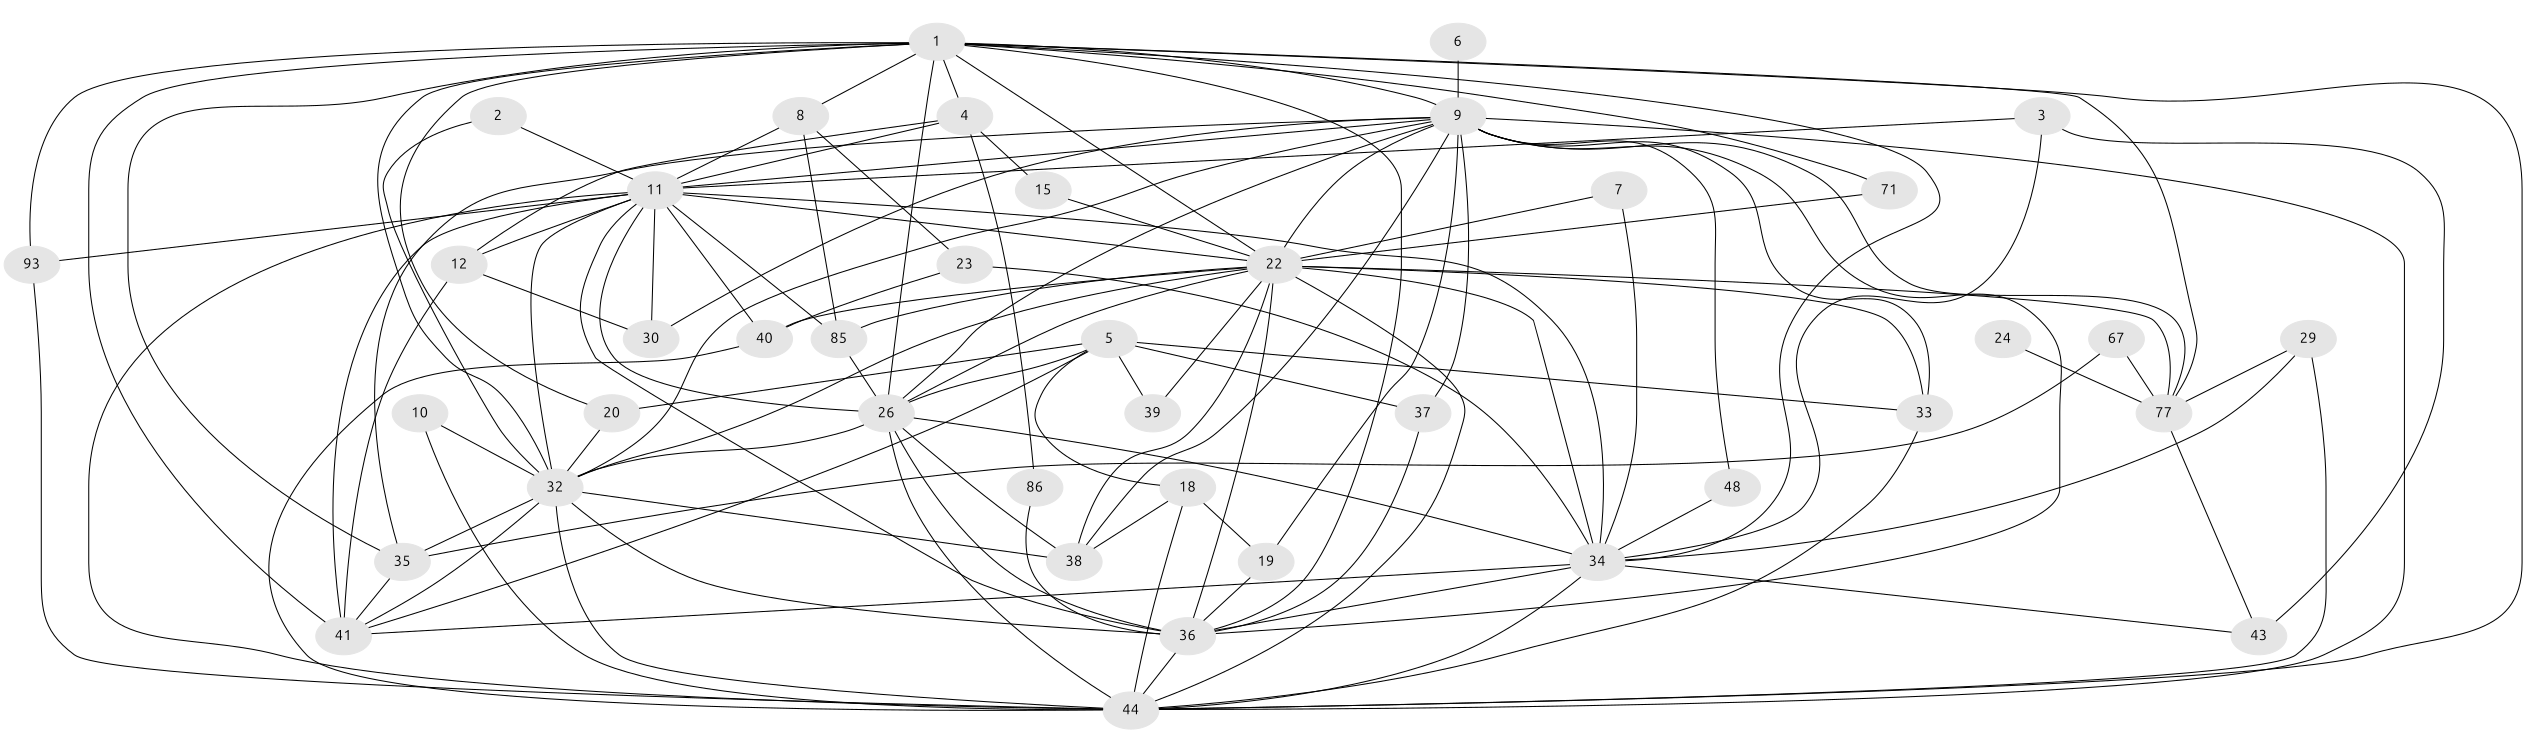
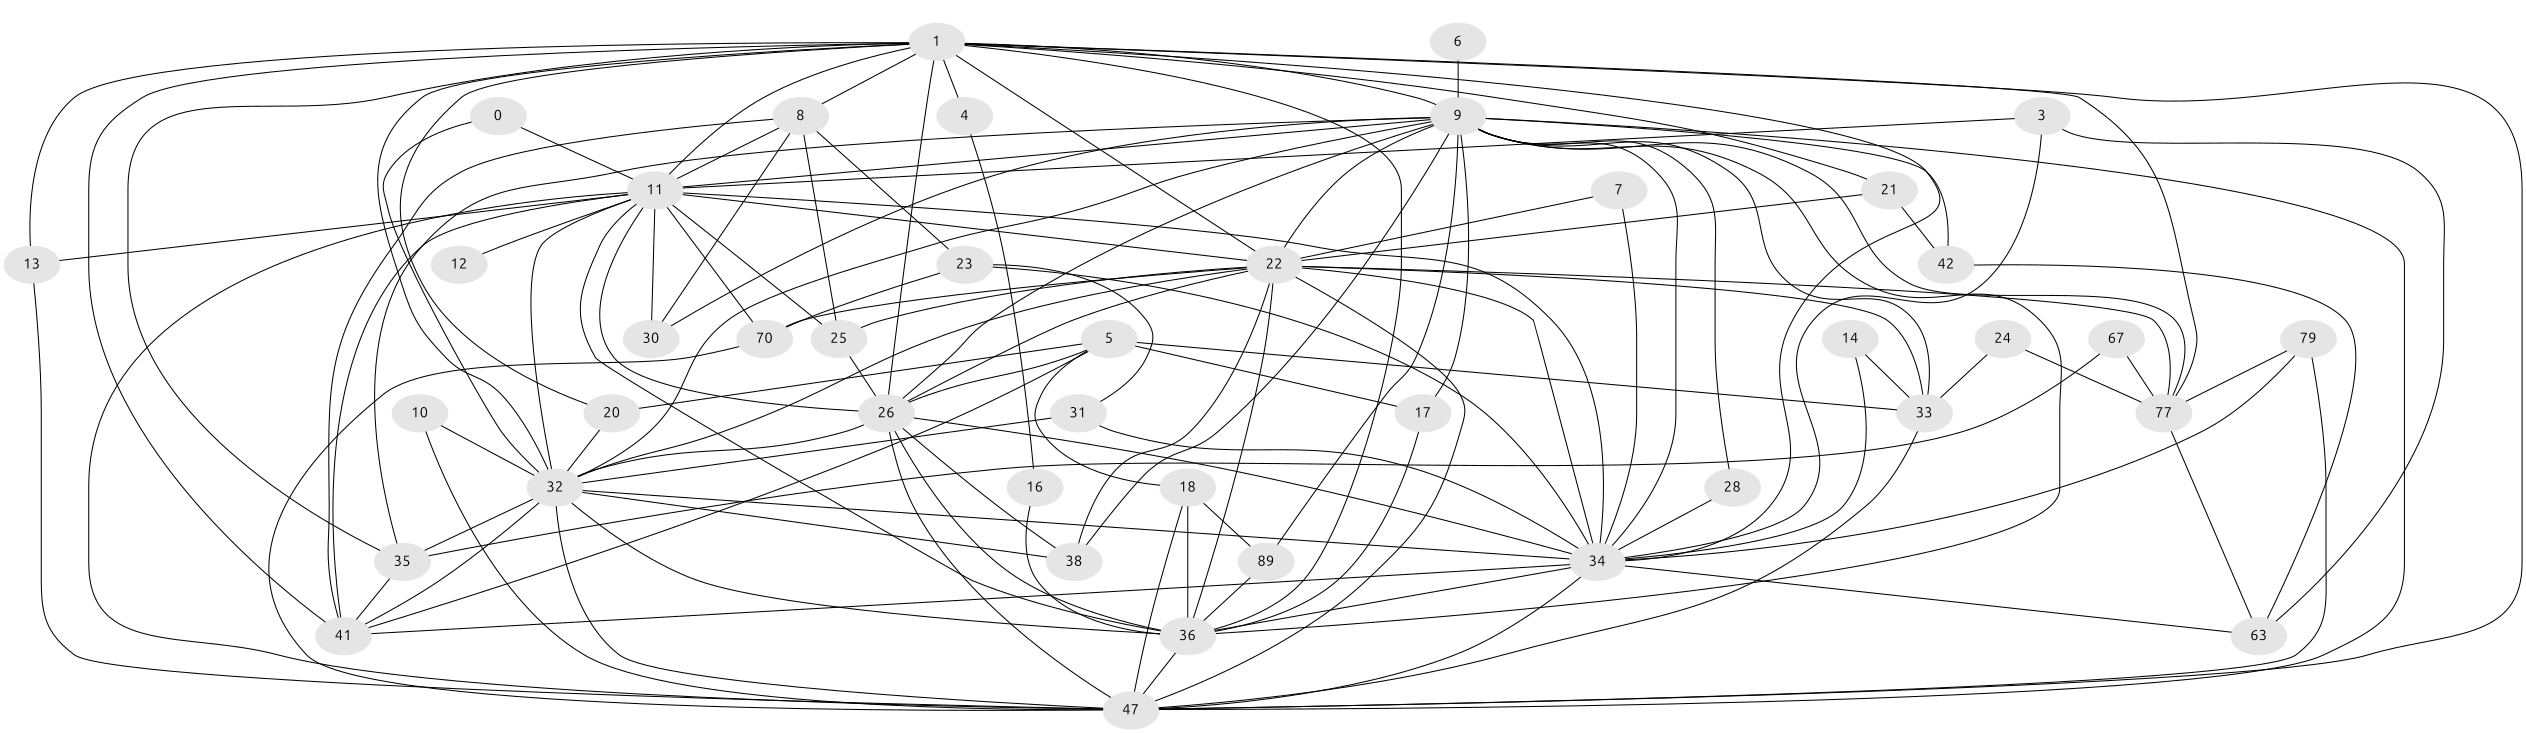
(498, 116) -> (498, 116)
(757, 147) -> none
(797, 156) -> (779, 90)
(1043, 190) -> none
(1889, 190) -> (1889, 190)
(32, 265) -> (32, 265)
none -> (1946, 265)
none -> (1676, 270)
(555, 302) -> (726, 228)
(765, 339) -> (765, 339)
(839, 339) -> (839, 339)
none -> (1850, 339)
(2308, 339) -> (2308, 339)
none -> (1964, 376)
none -> (1078, 413)
(1153, 413) -> none
(1423, 413) -> (1423, 413)
(369, 441) -> (425, 200)
(1035, 488) -> (1035, 488)
(1733, 488) -> (1733, 488)
none -> (1076, 525)
(1131, 525) -> (1188, 562)
(1266, 562) -> (1266, 562)
(2259, 636) -> (2259, 636)
(1131, 711) -> (1131, 711)
